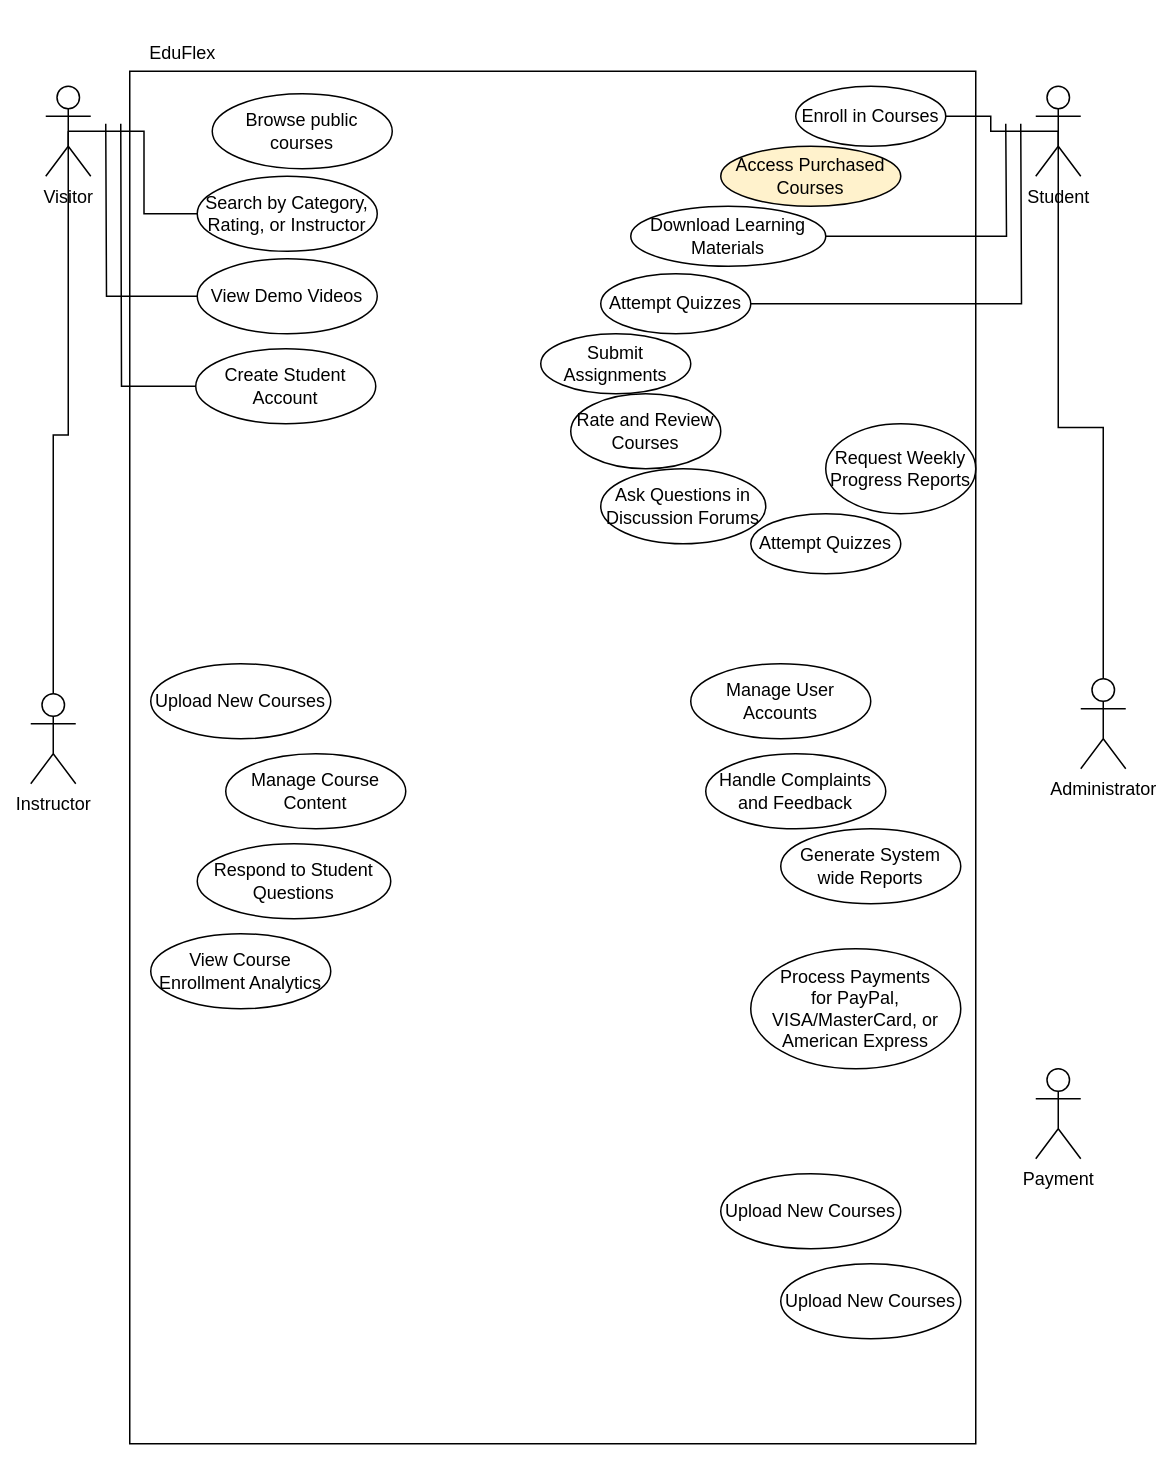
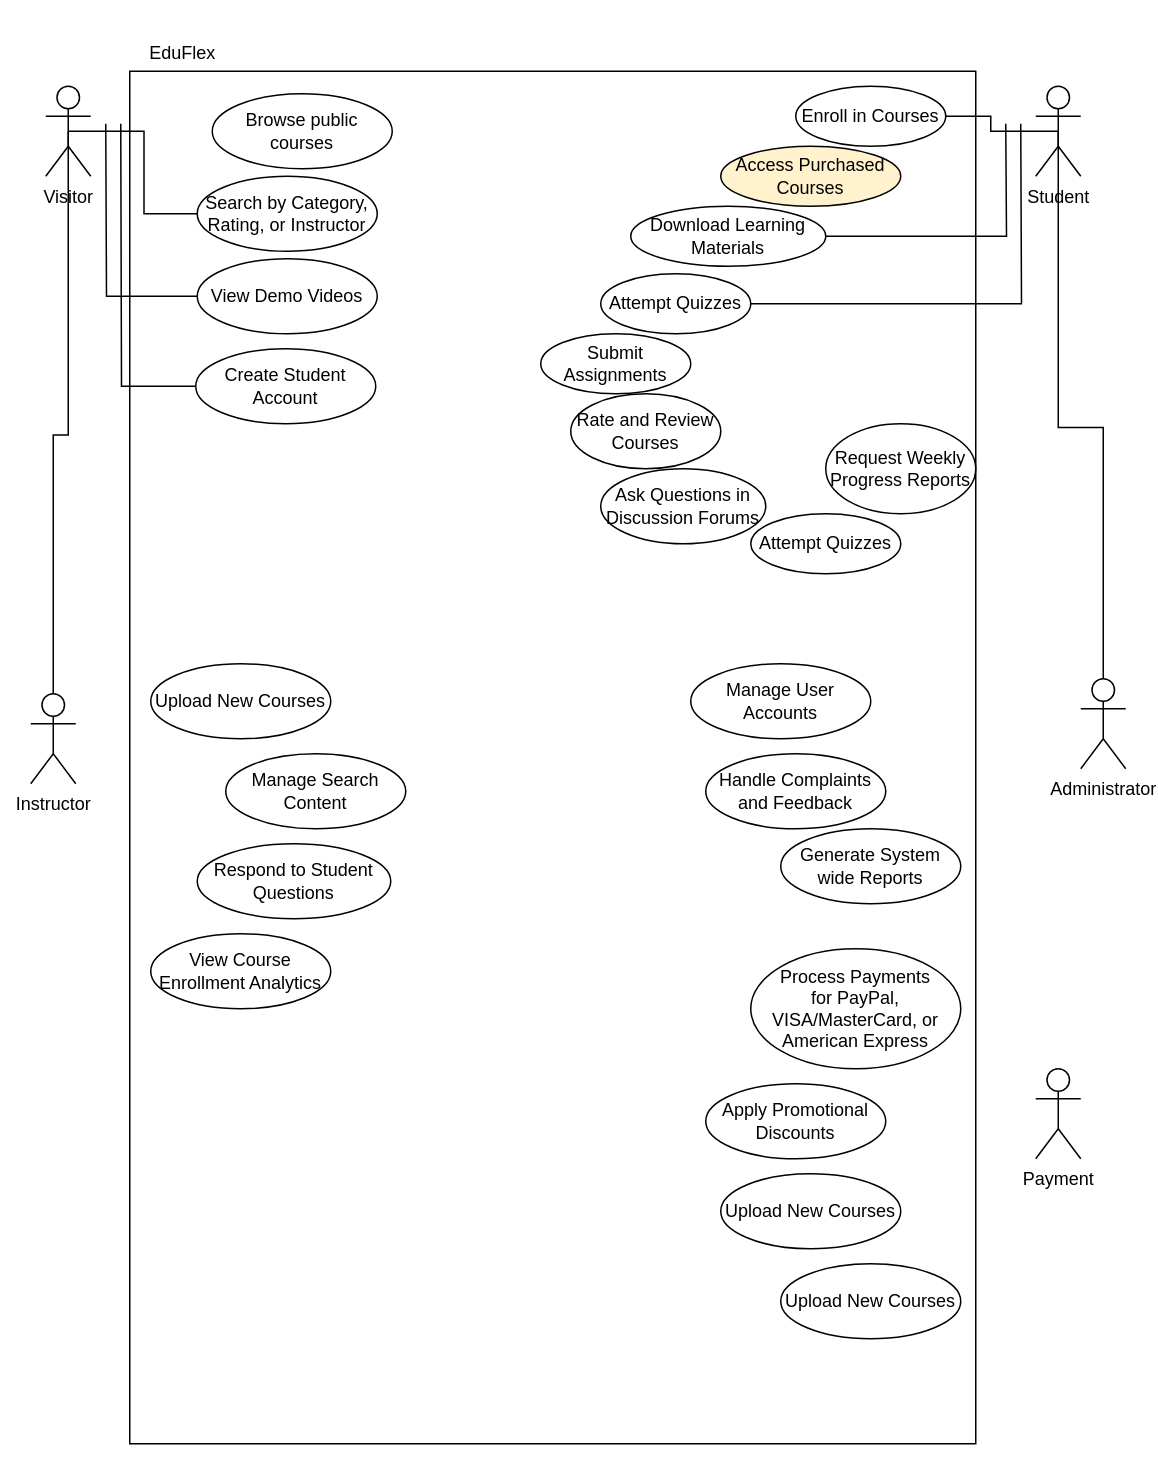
(316, 791) -> (316, 791)
none -> (796, 1121)
